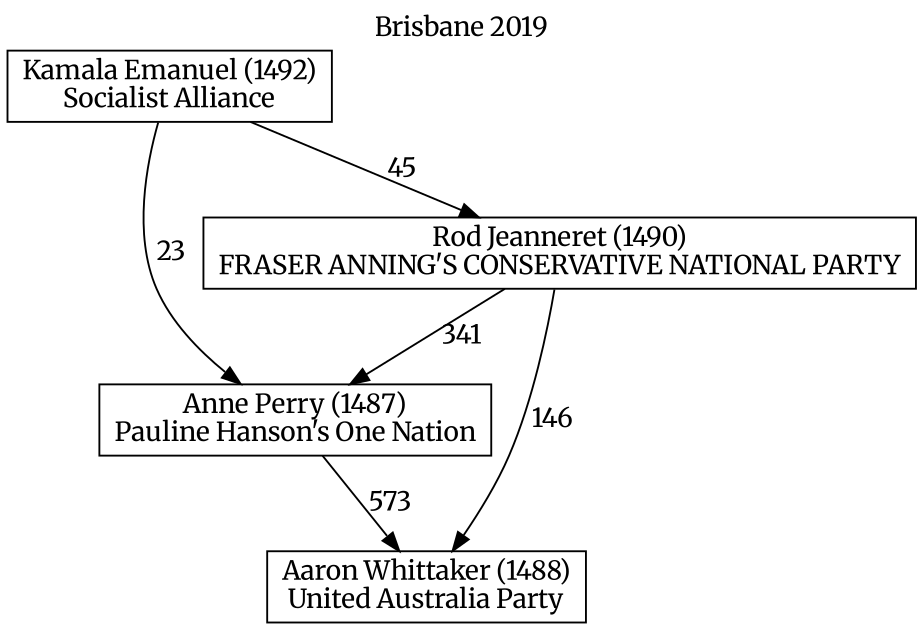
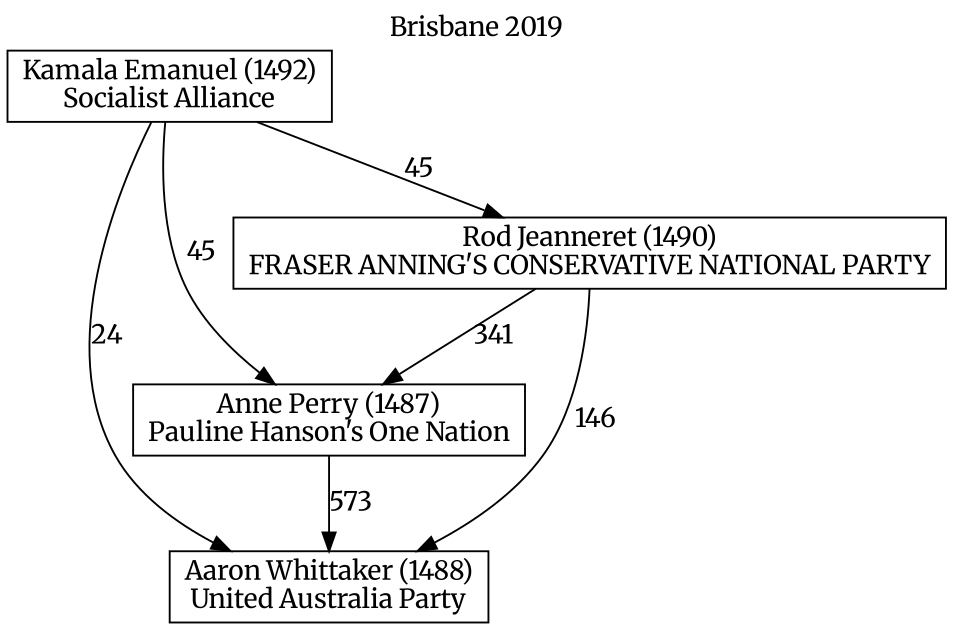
(172, 253) -> (202, 253)
none -> (90, 352)
